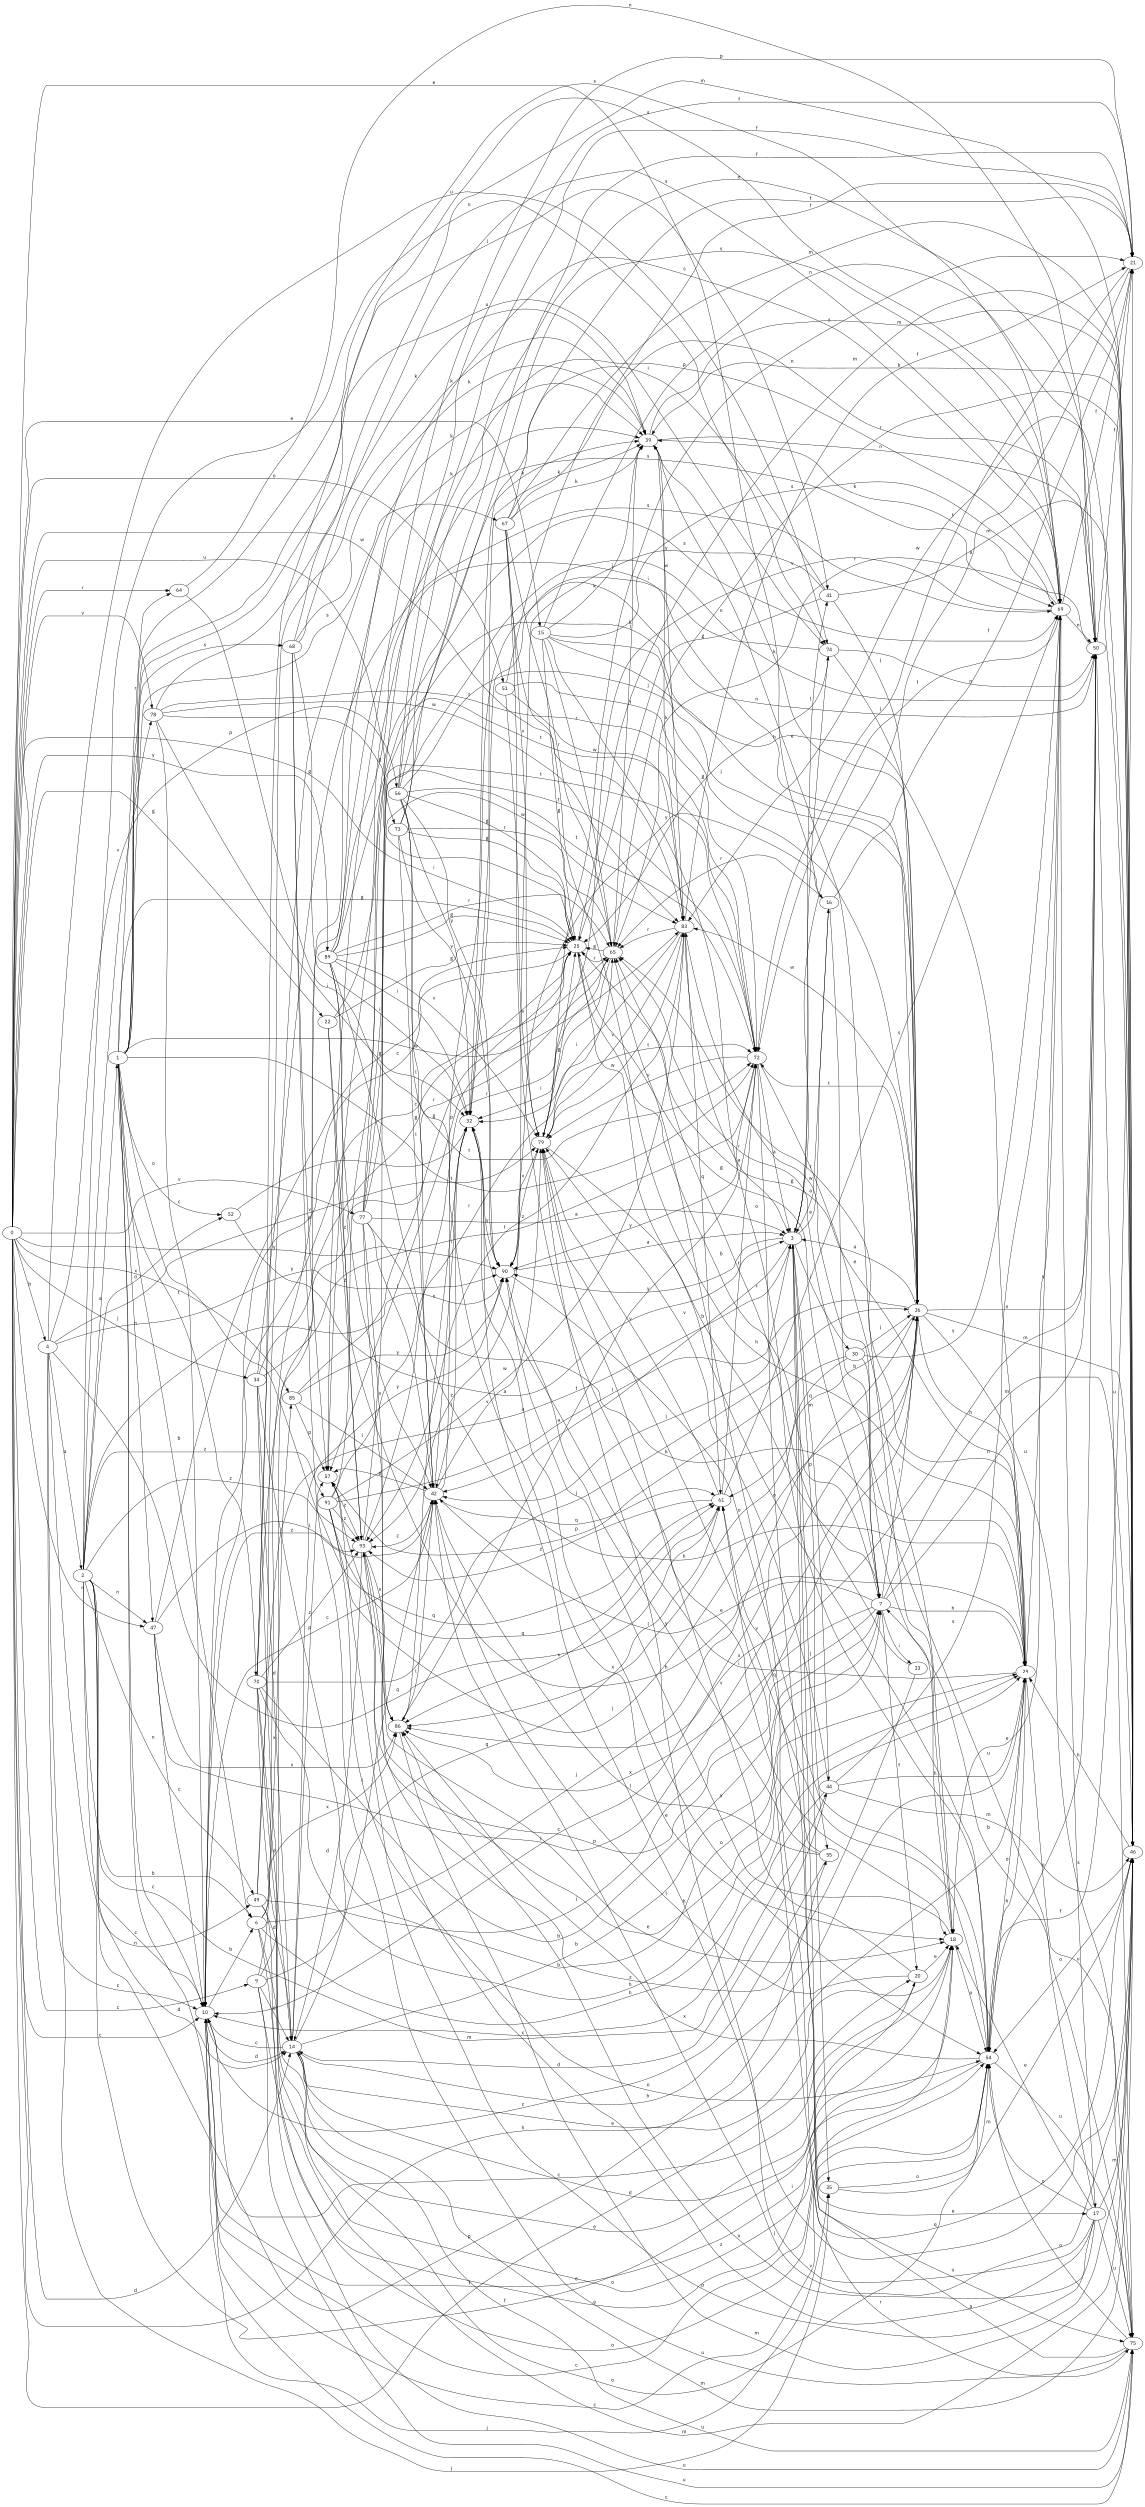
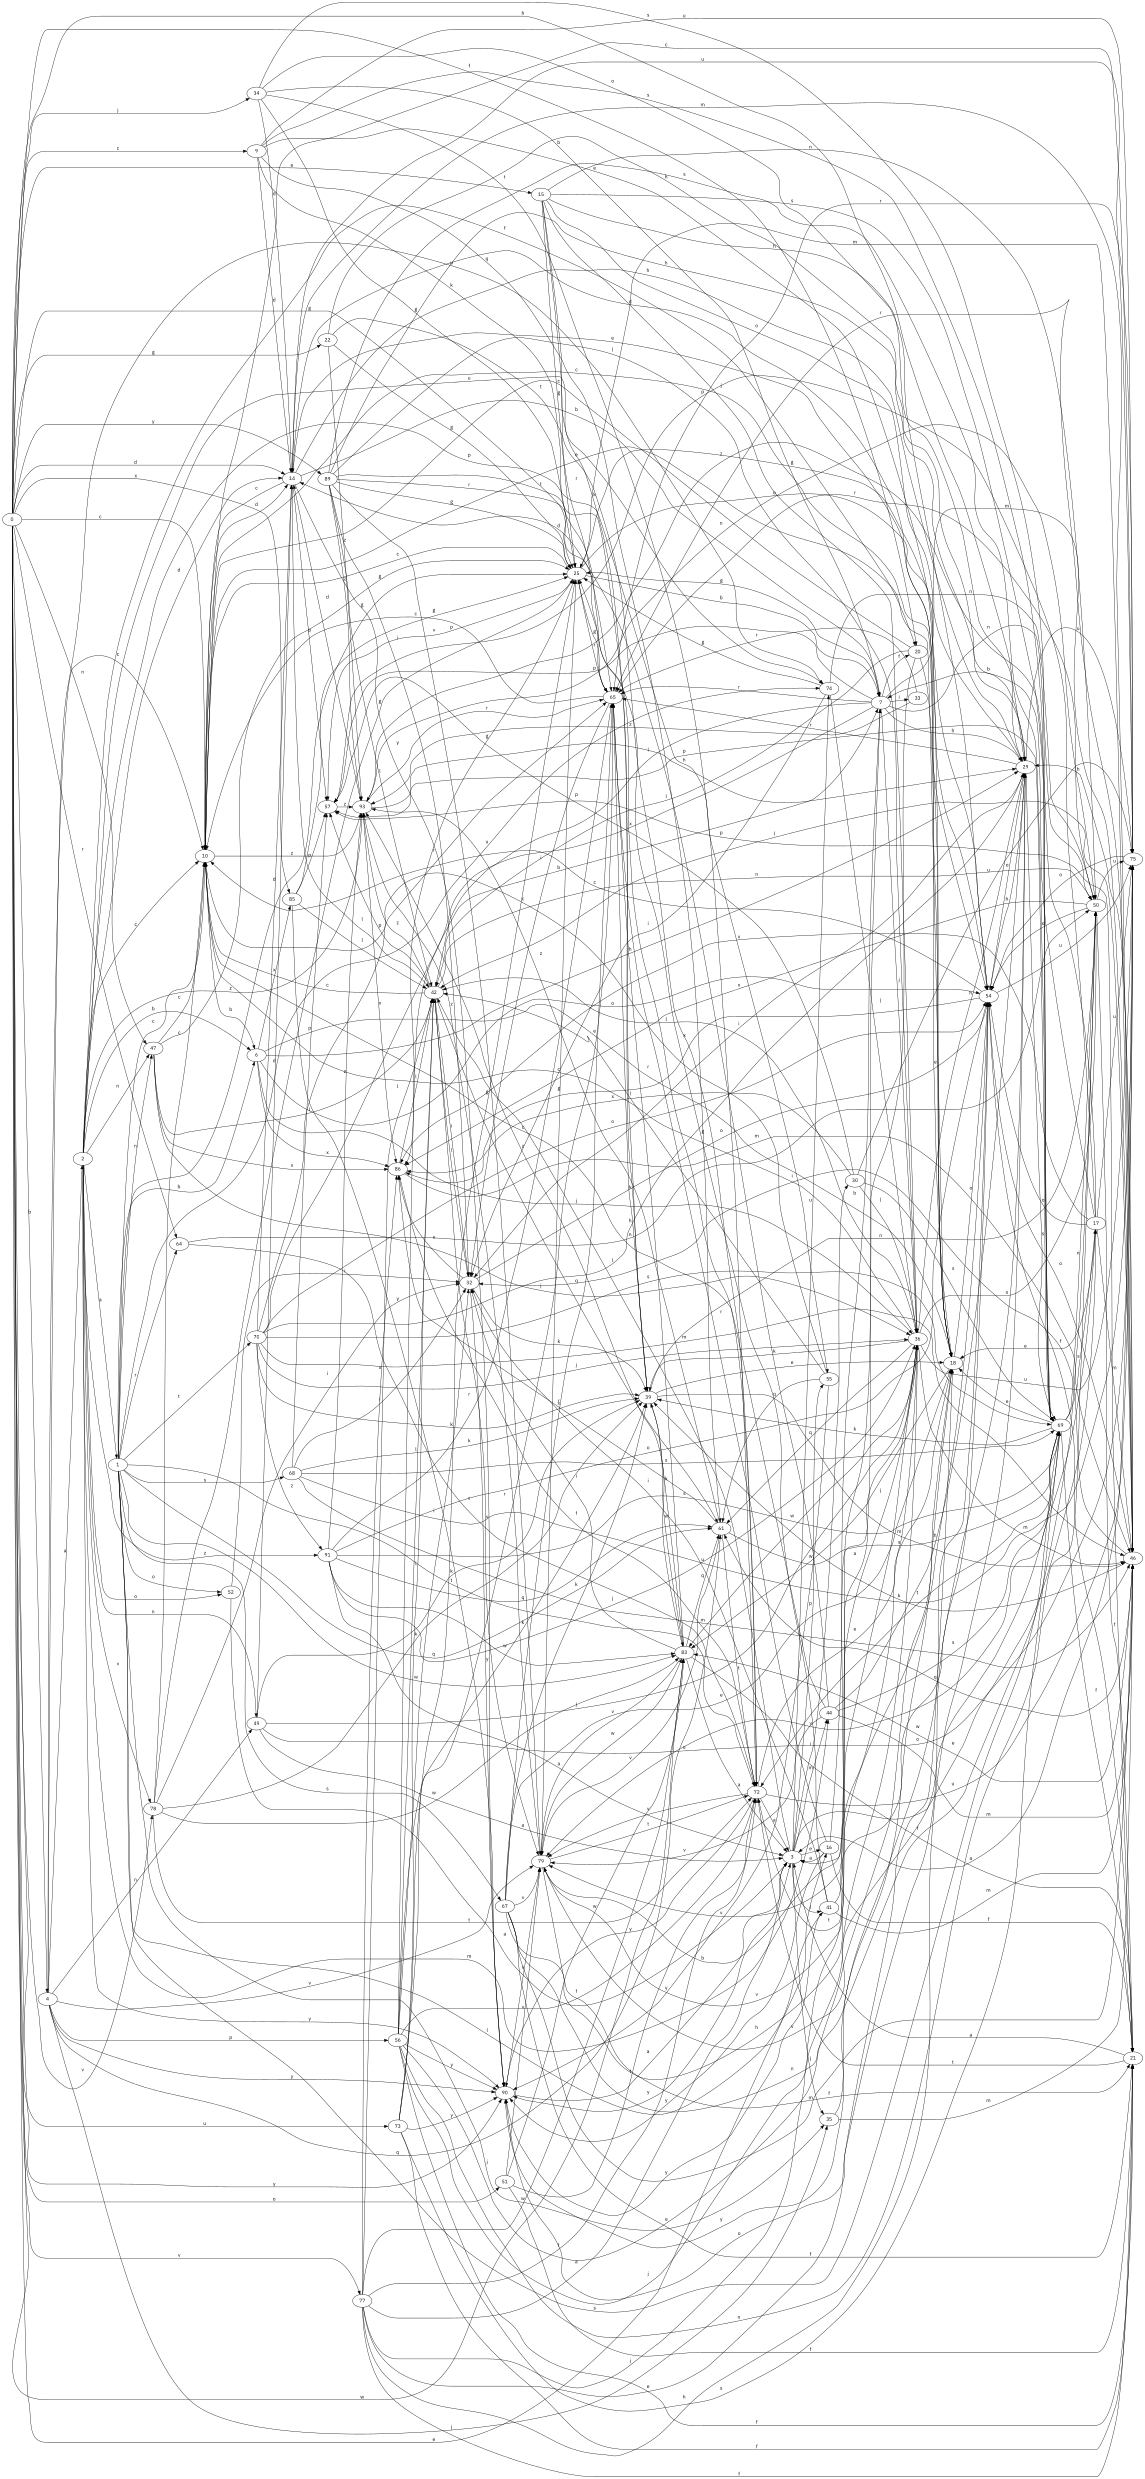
(307, 1620) -> (271, 1451)
